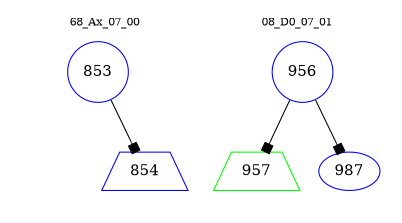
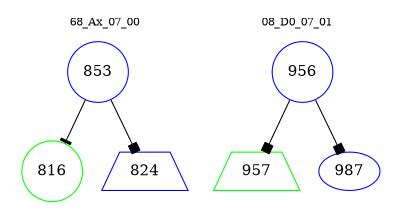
none -> (52, 171)
(145, 171) -> (145, 171)
